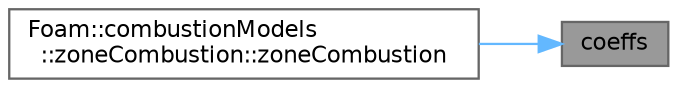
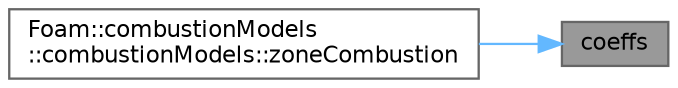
(244, 44) -> (244, 44)
